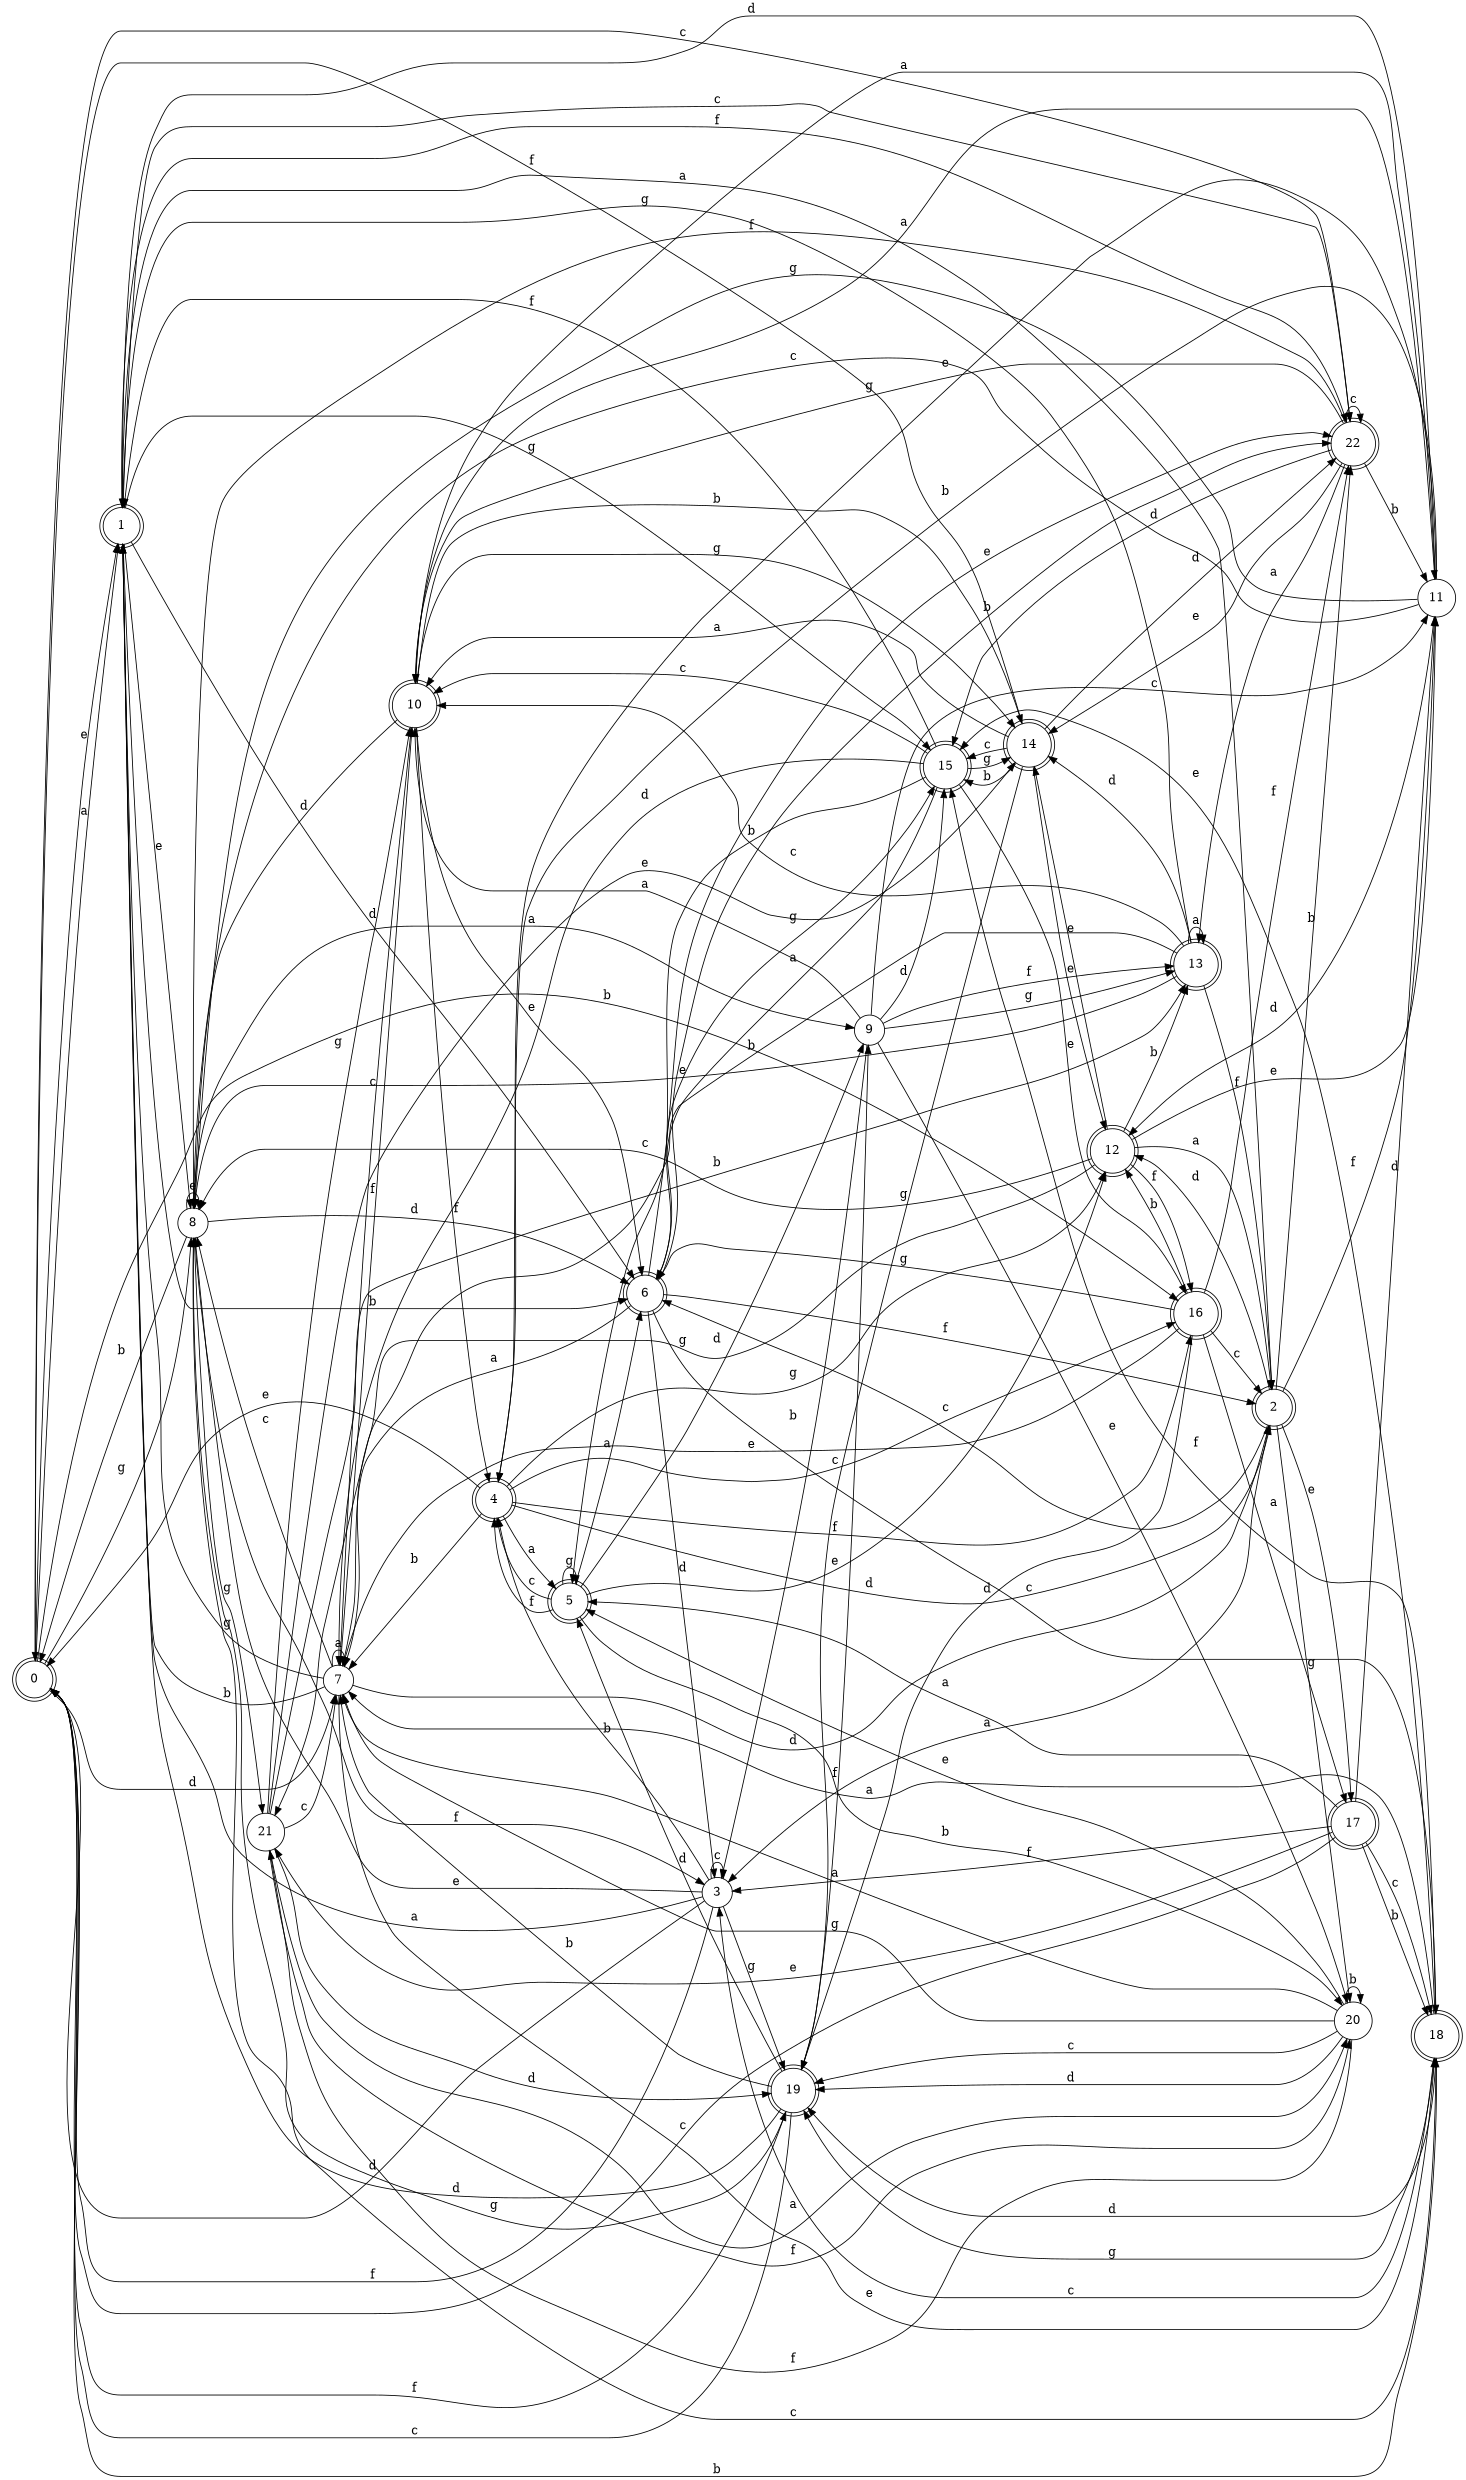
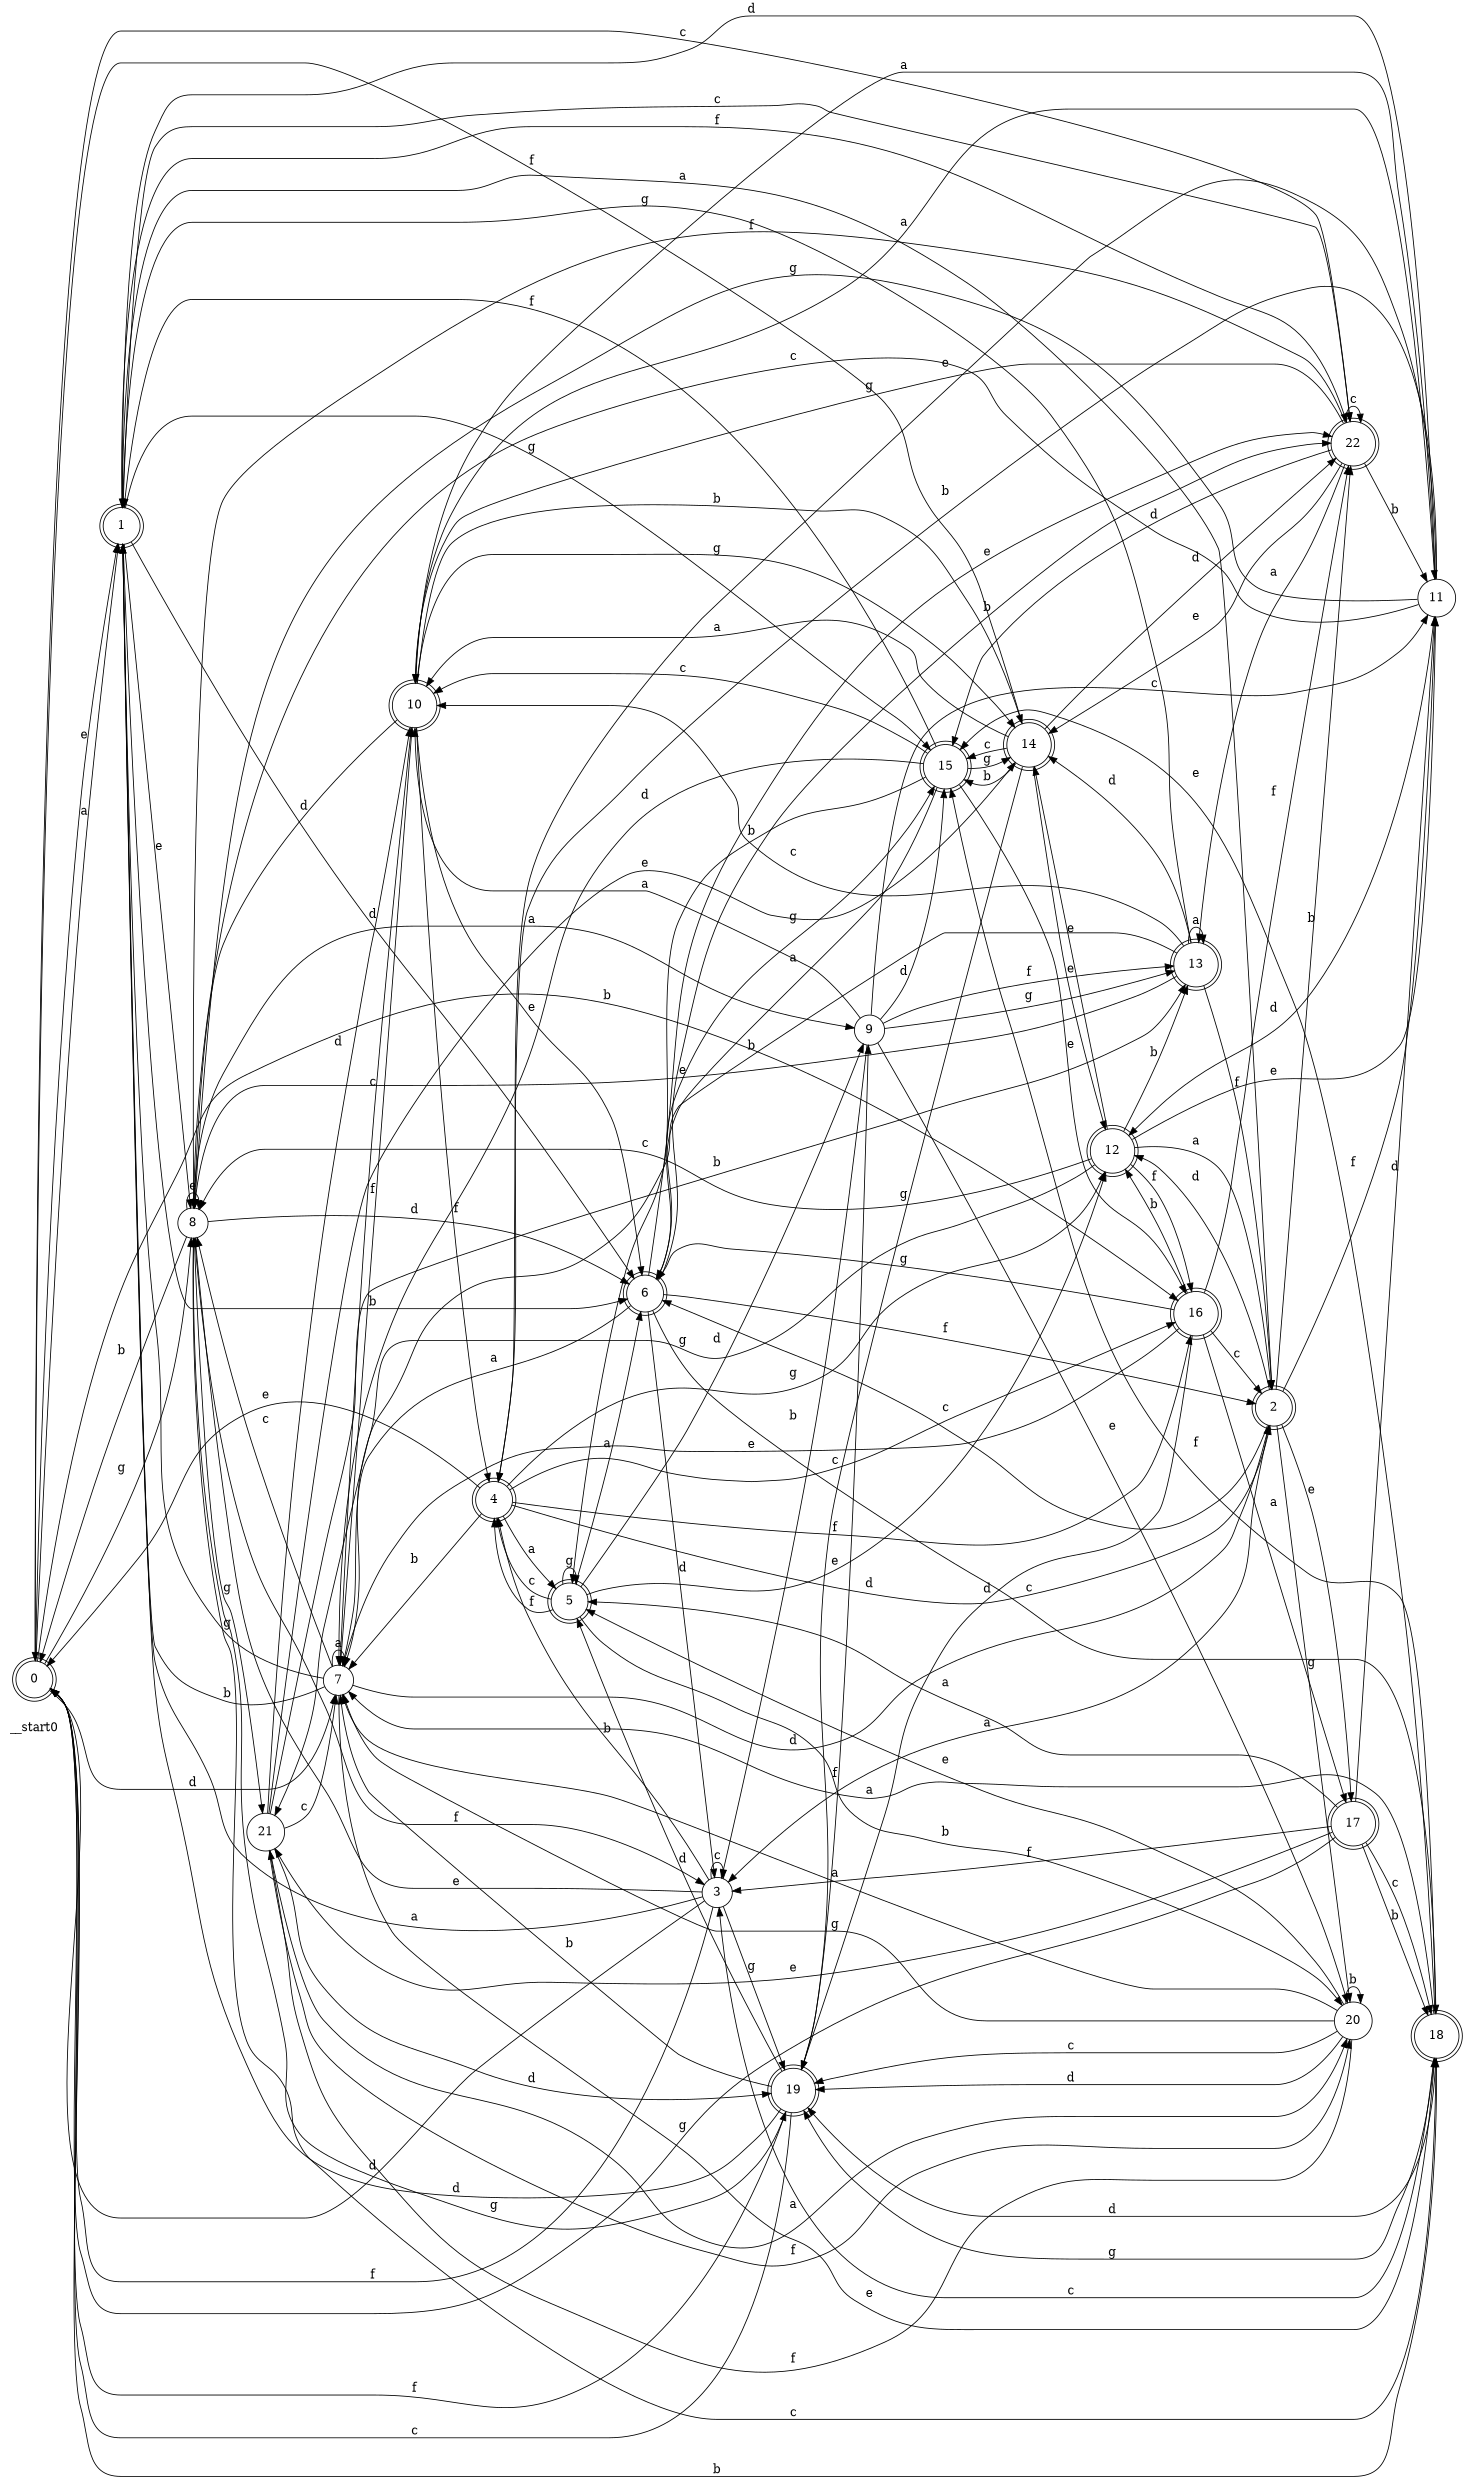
(338, 1042) -> (338, 1042)
none -> (34, 1728)
(683, 2126) -> (683, 2126)
